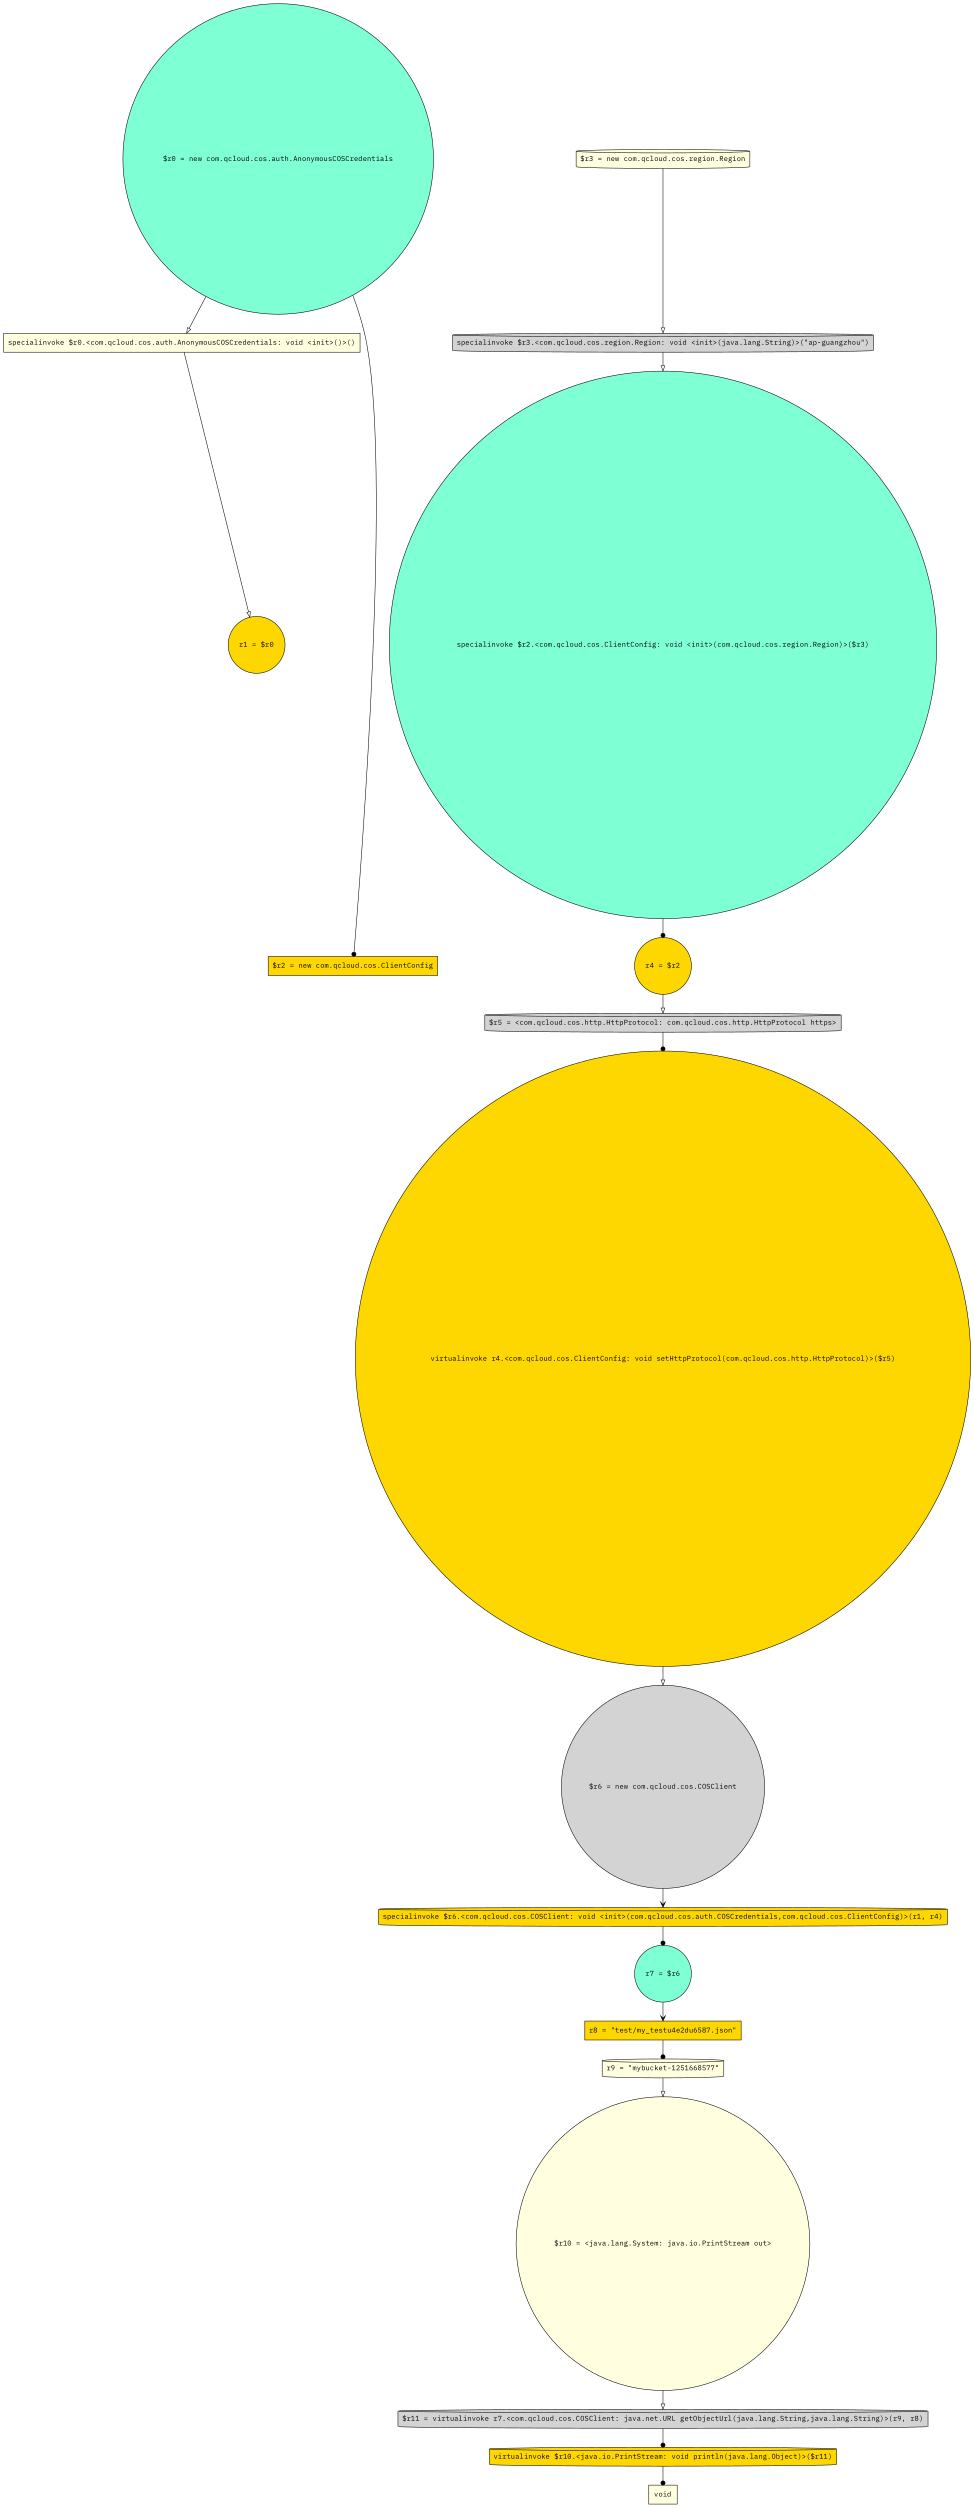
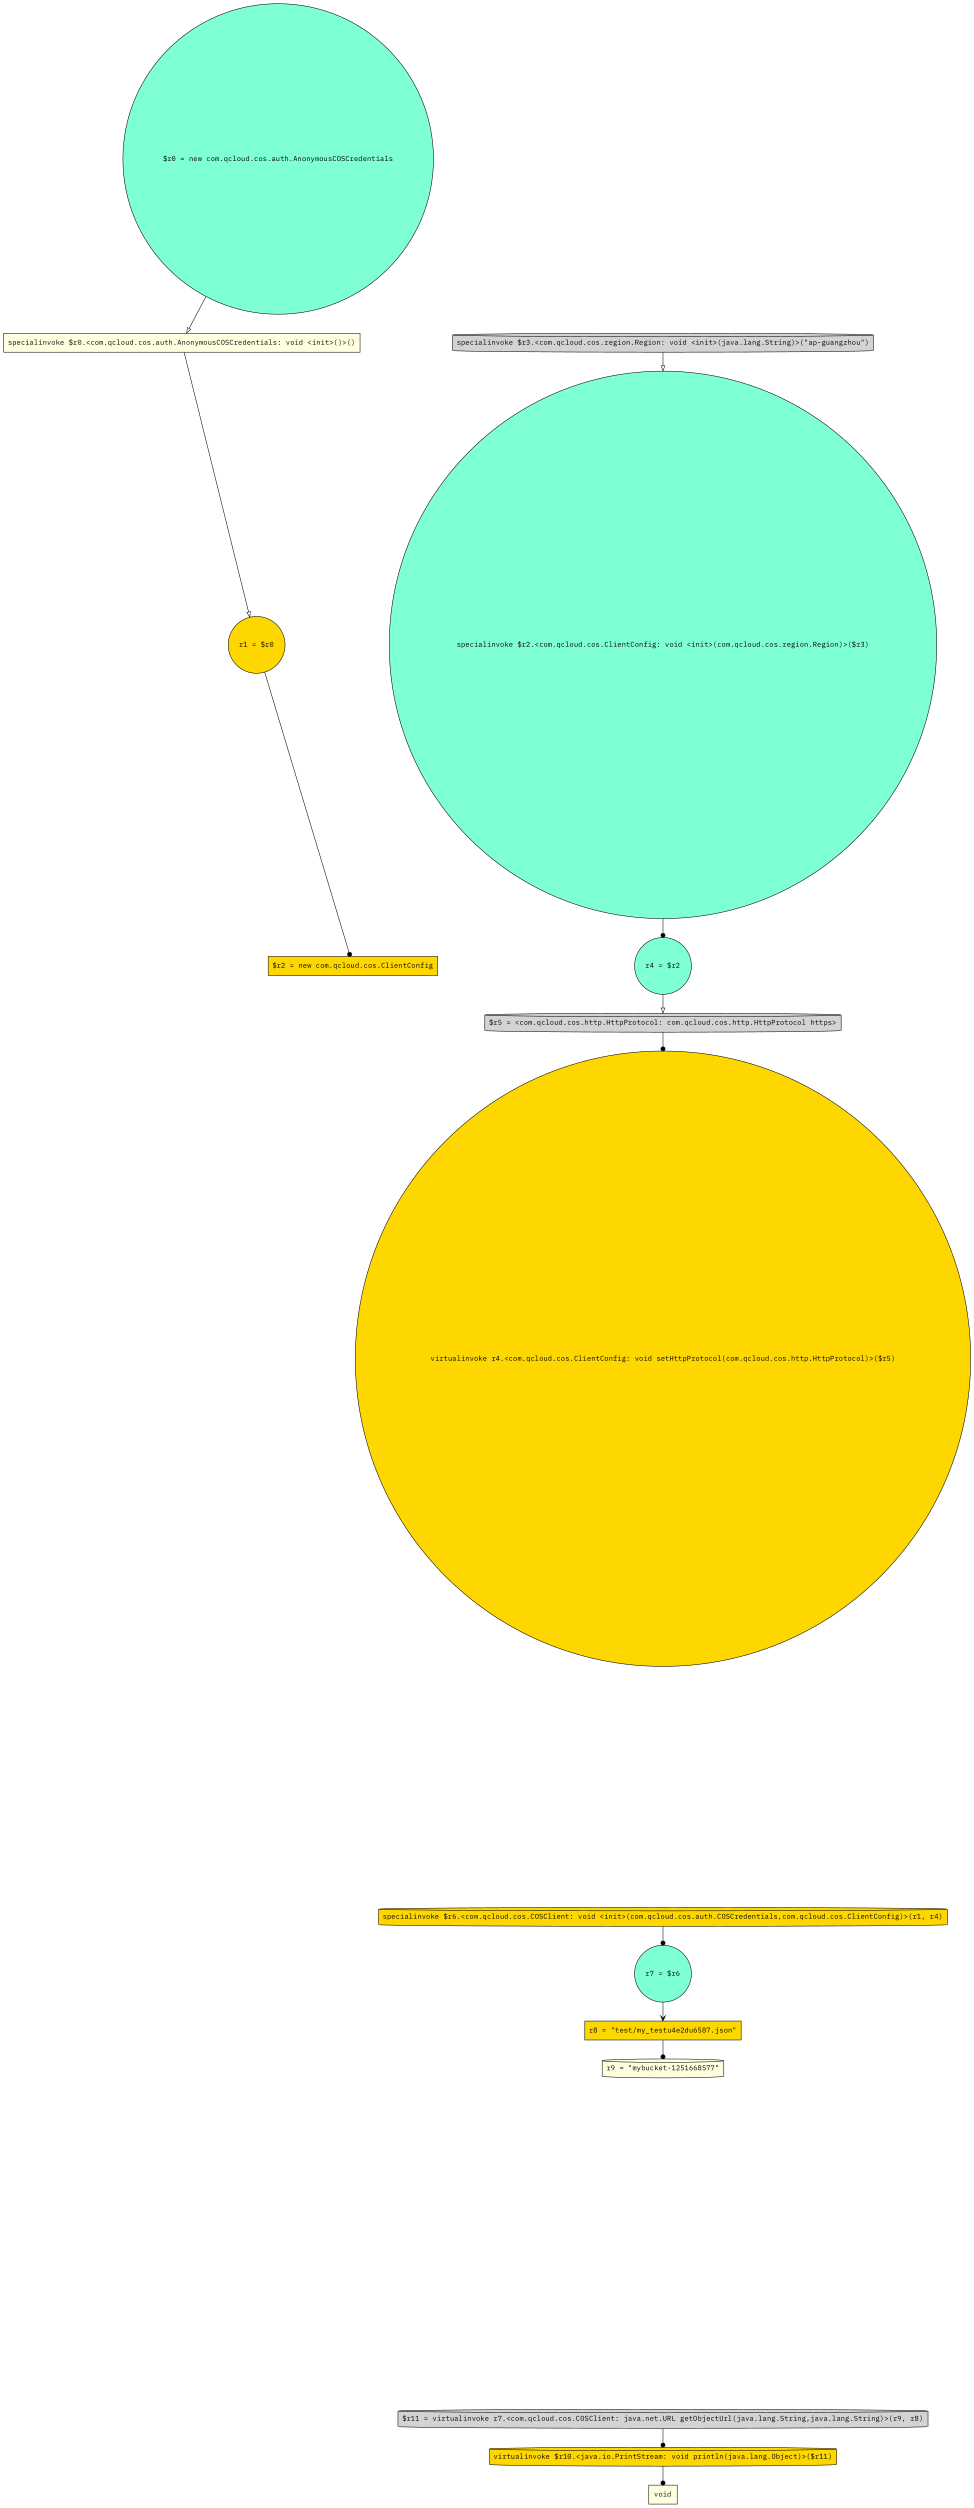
(663, 159) -> none
(374, 623) -> (307, 812)
(663, 966) -> (663, 966)
(663, 1787) -> none
(663, 2244) -> none
